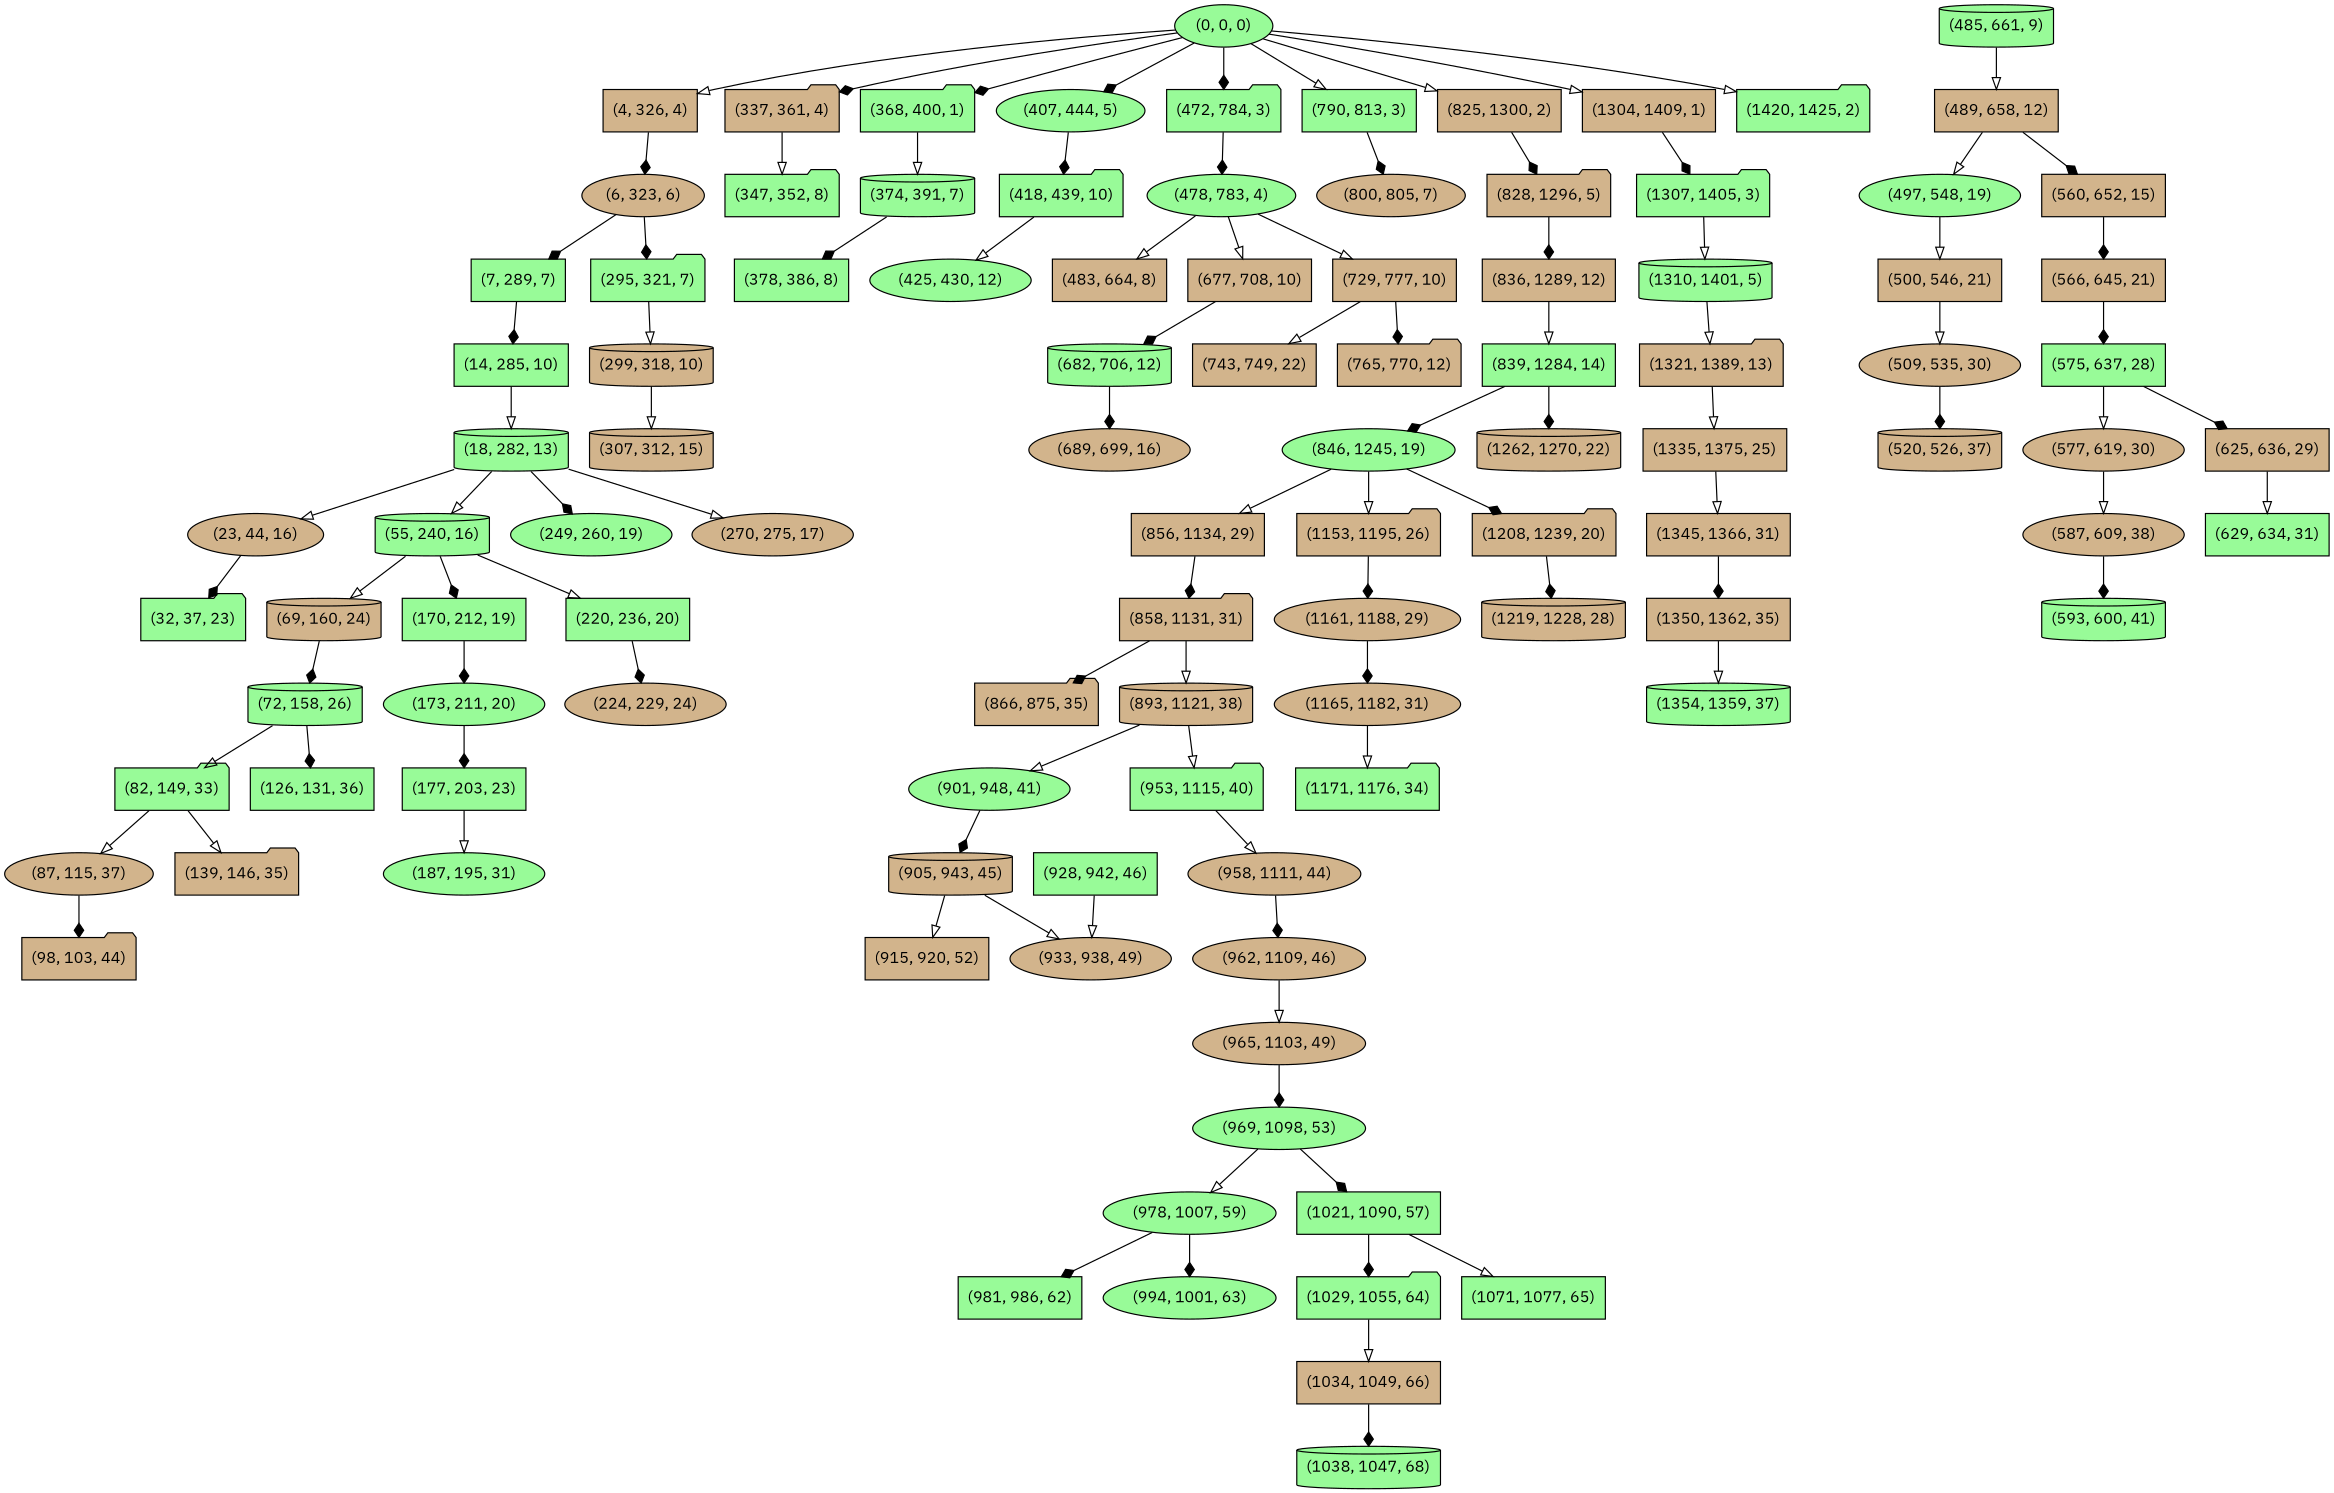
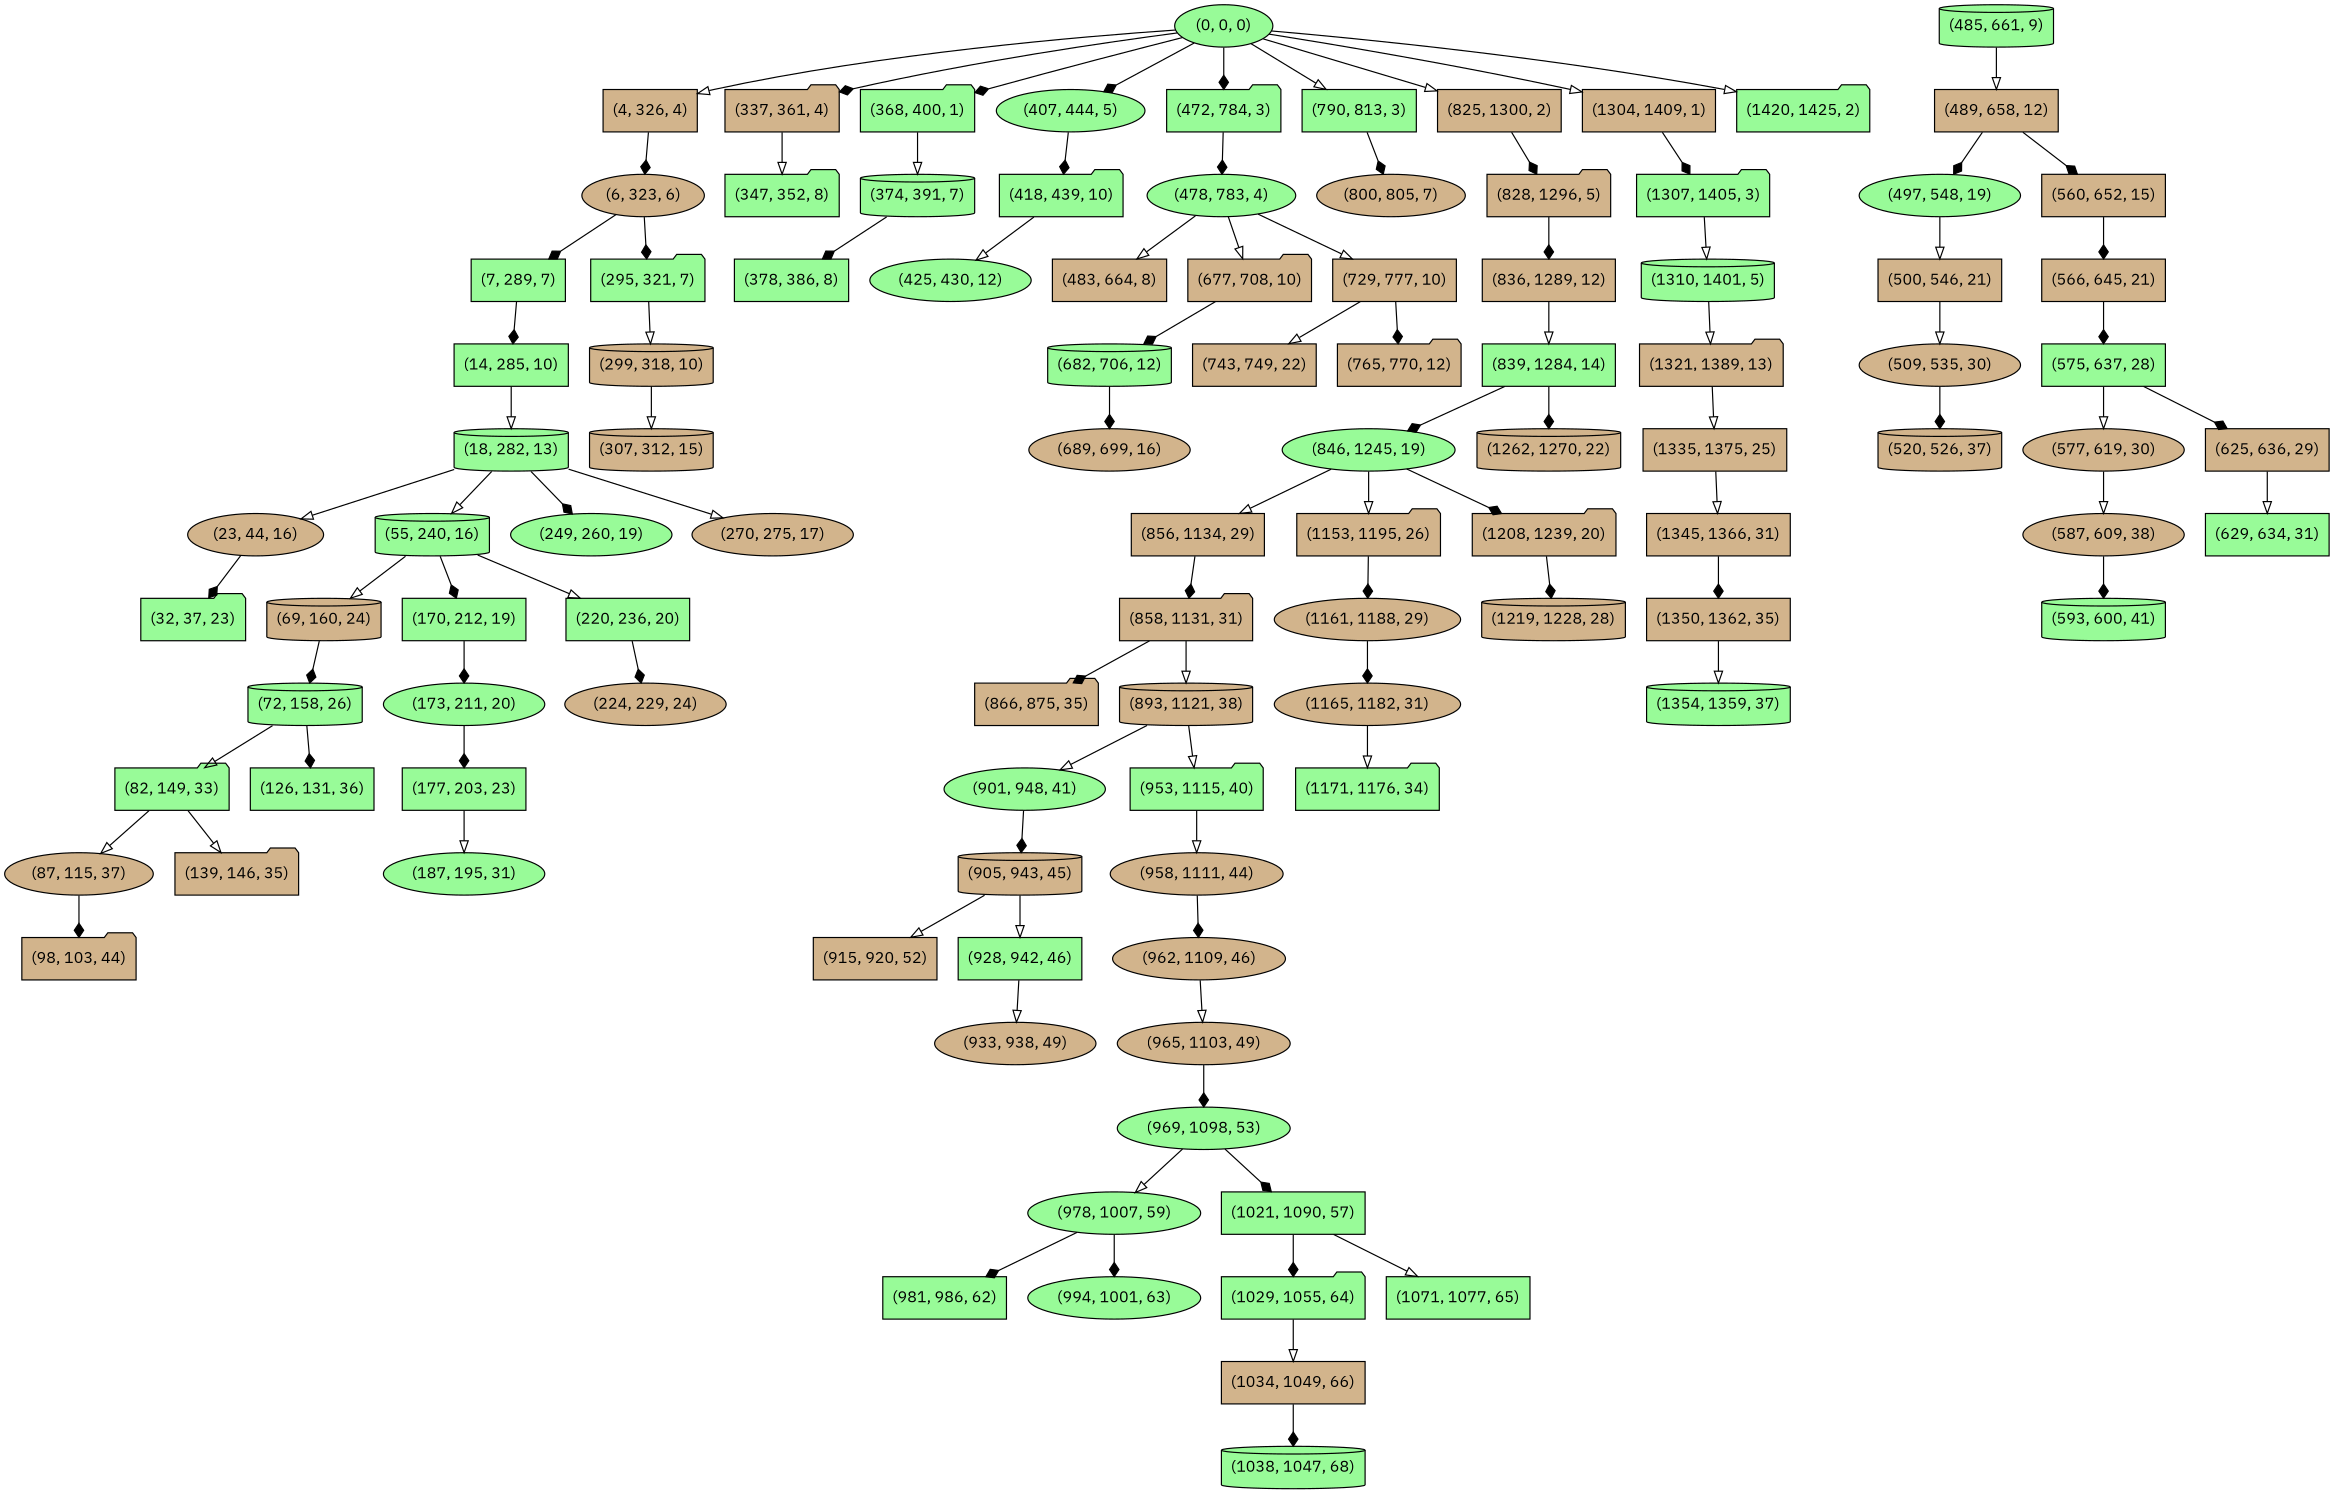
(1971, 148) -> (1972, 147)
(1250, 280) -> (1250, 280)
(1017, 914) -> (1020, 911)
